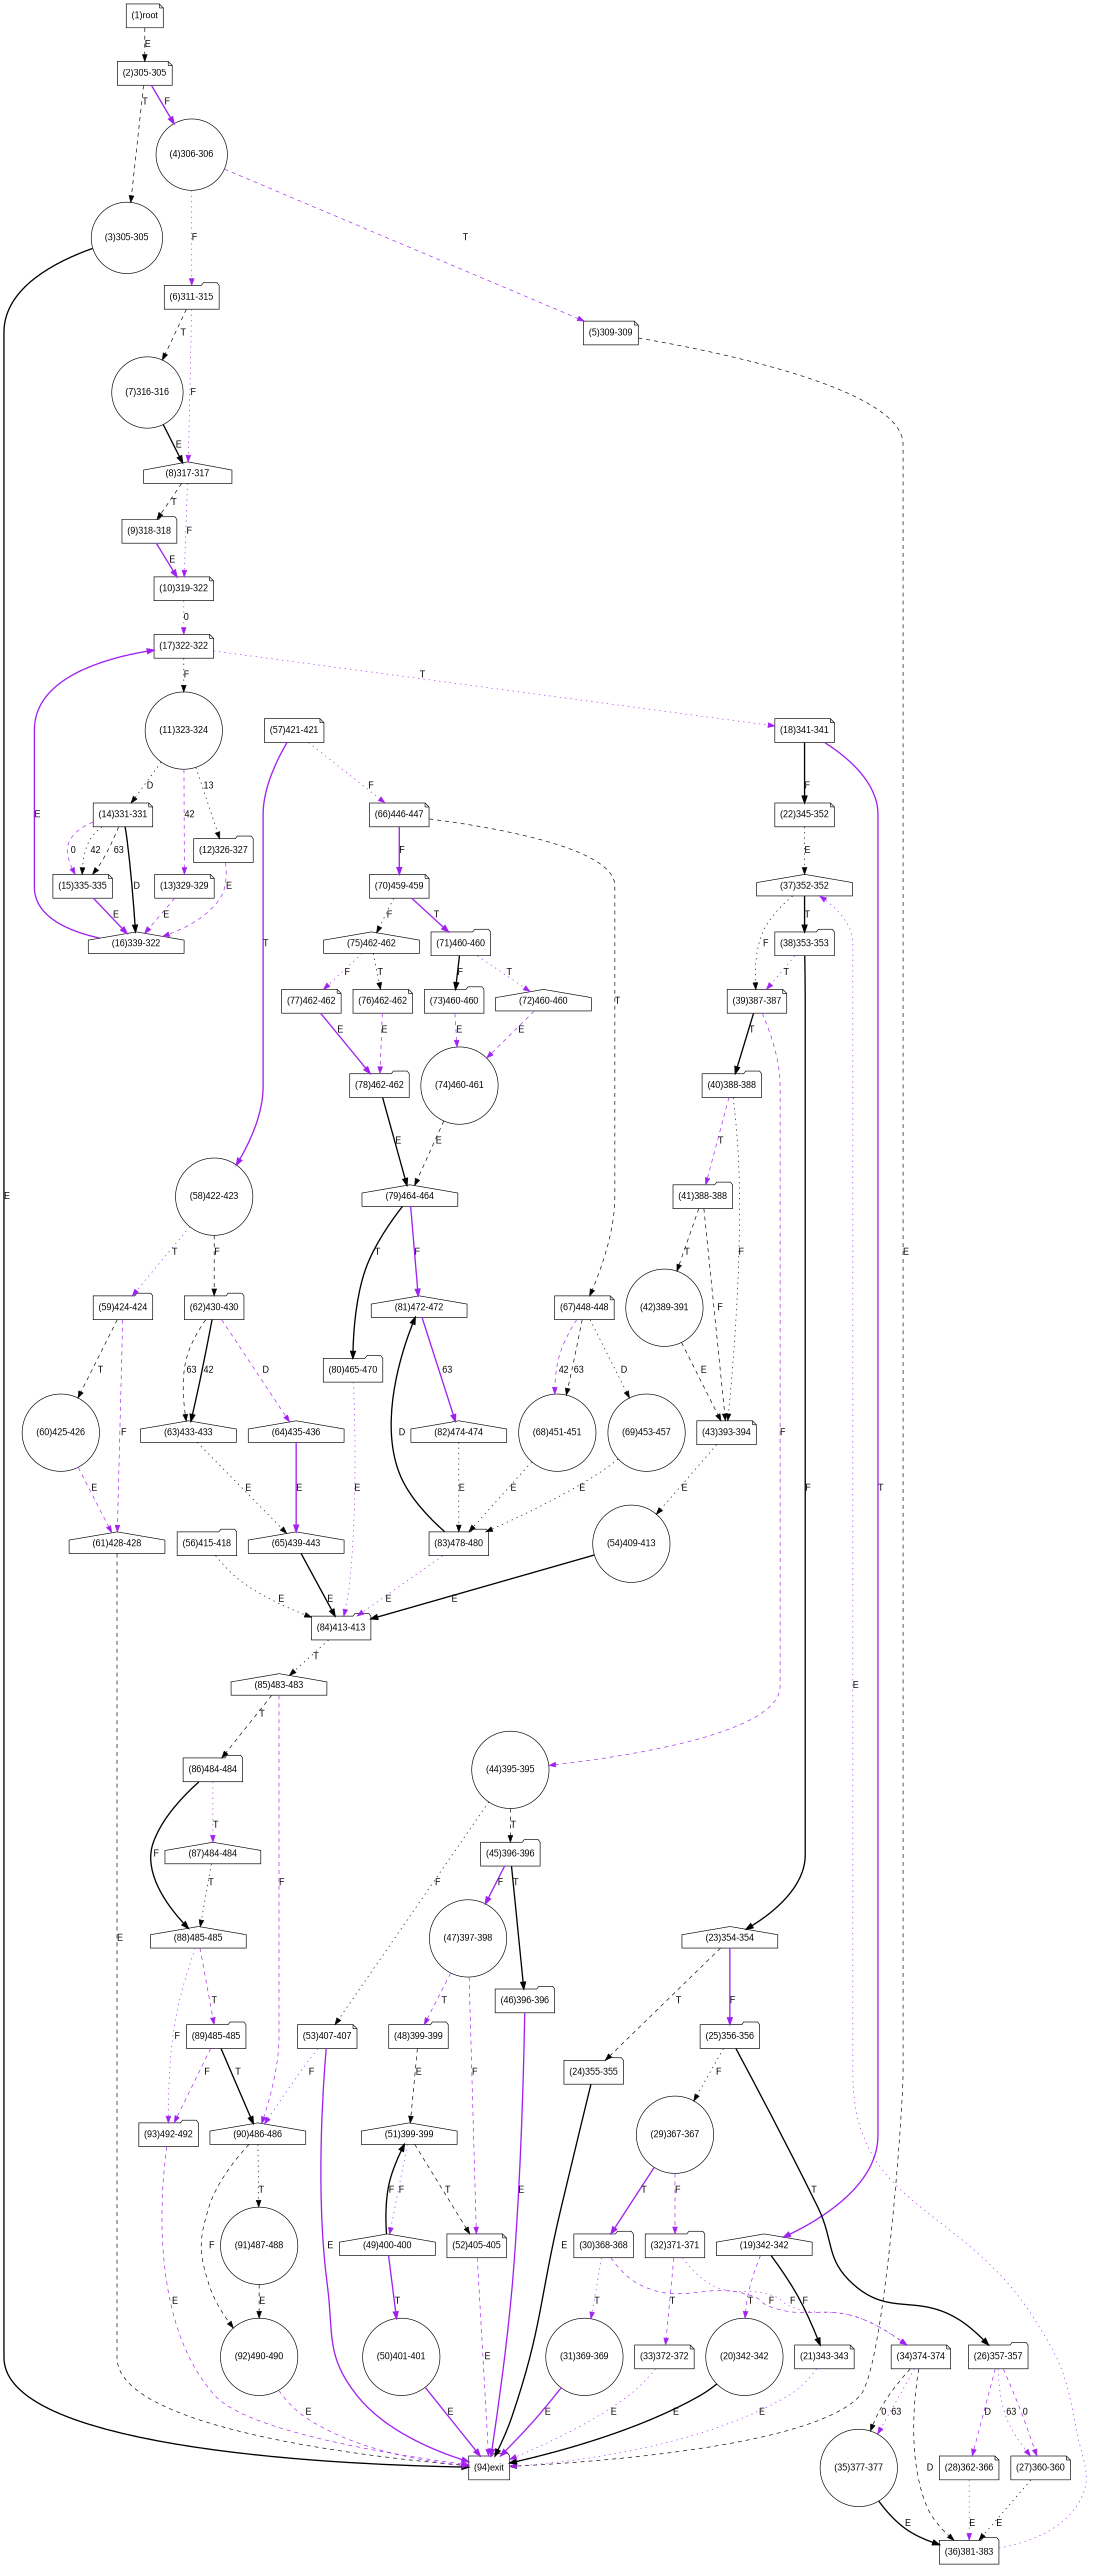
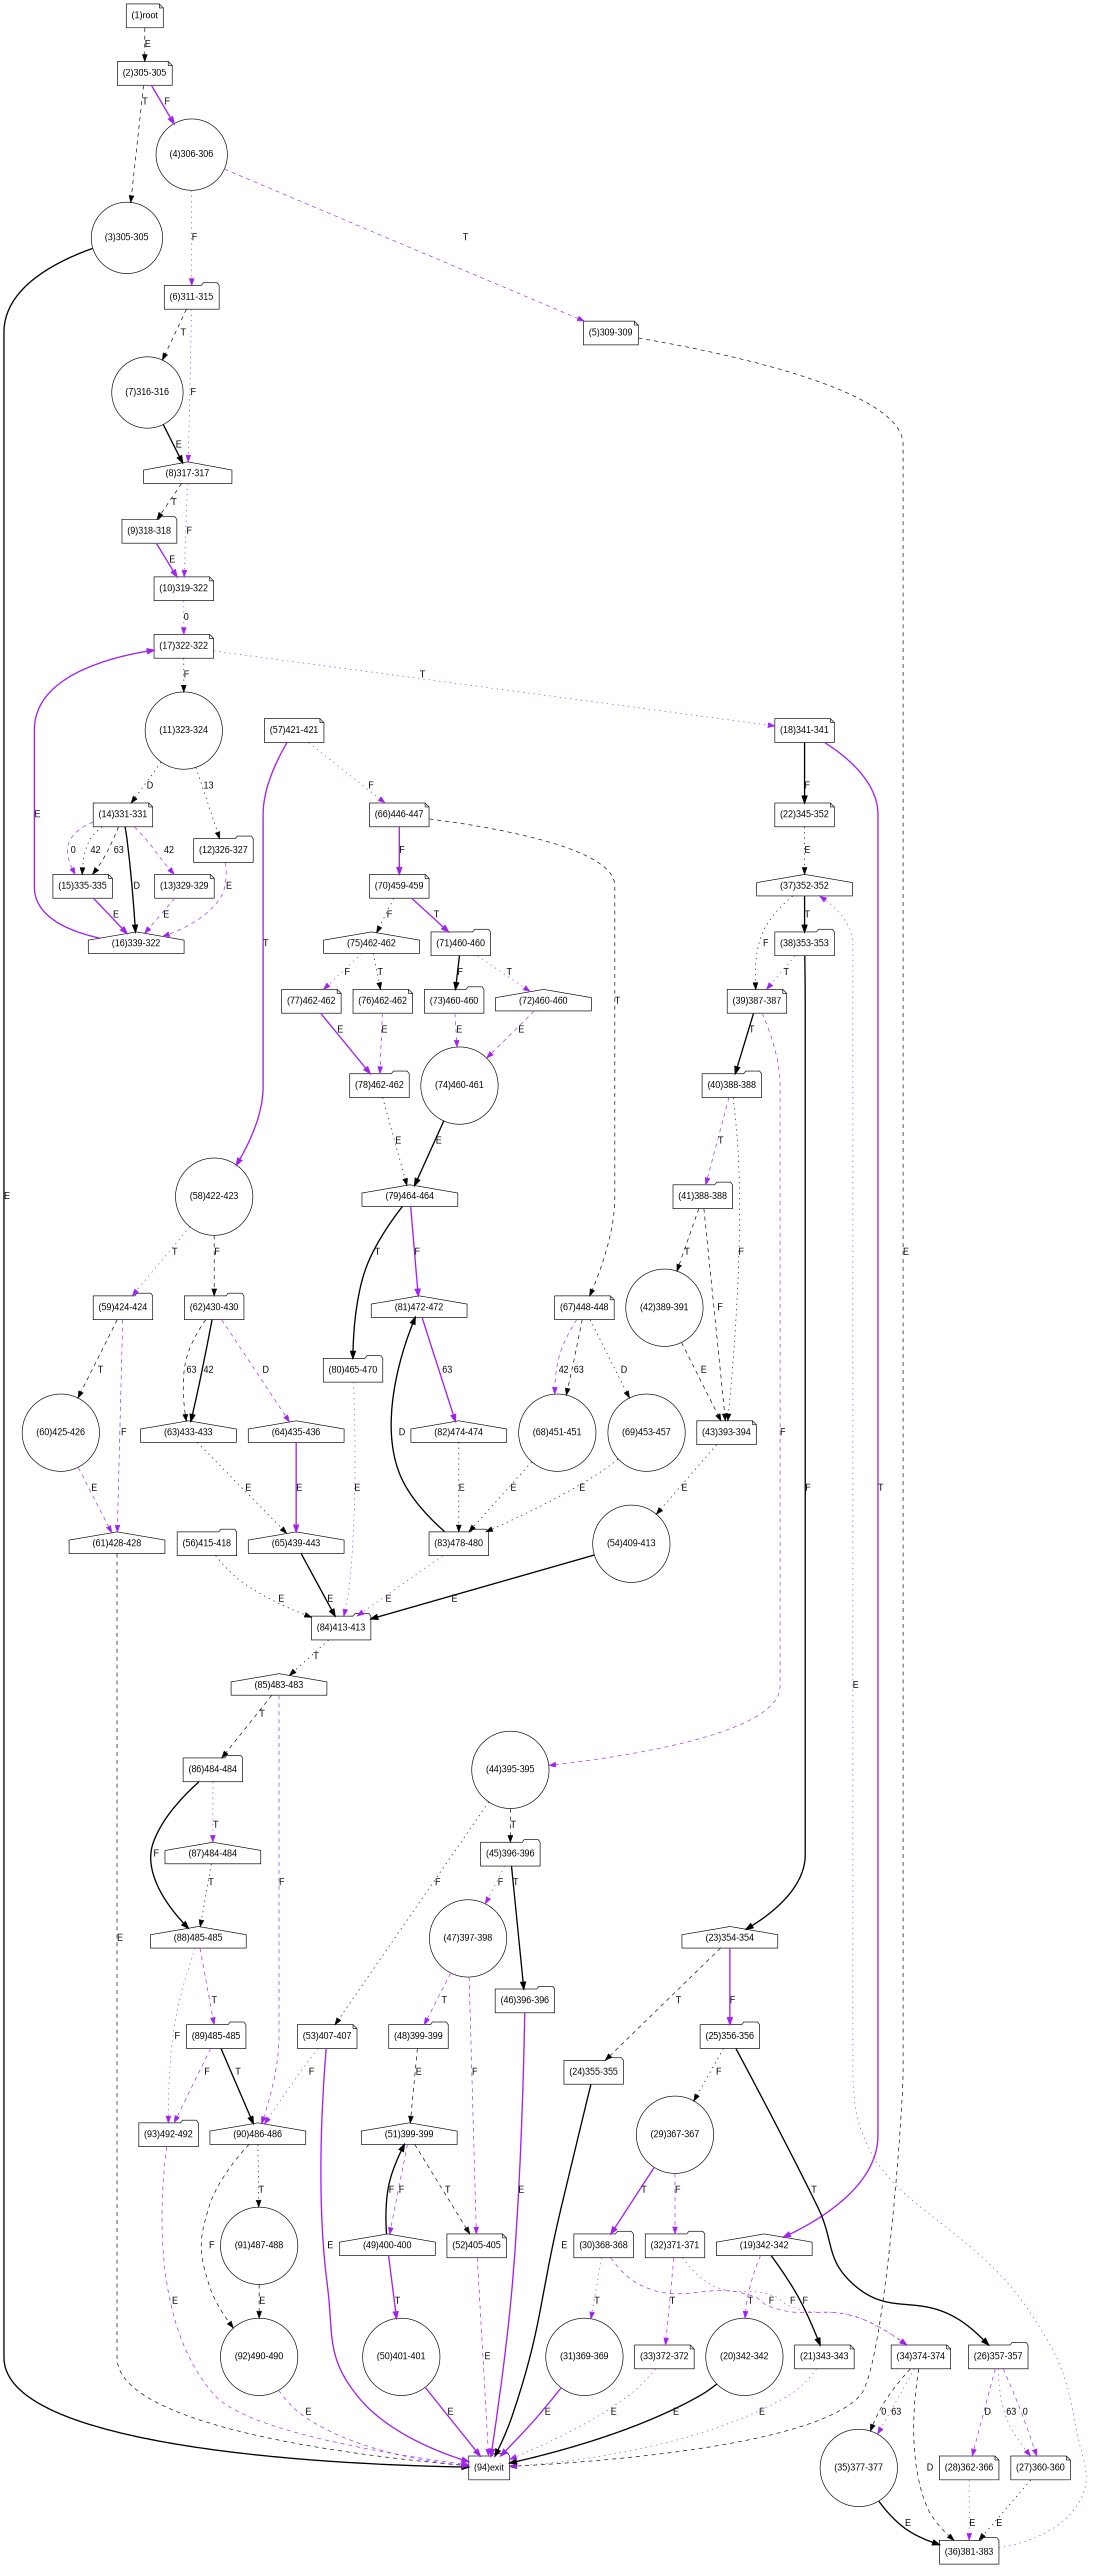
(184, 818) -> (153, 848)
(394, 1138) -> (394, 1138)
(431, 1150) -> (431, 1150)
(497, 1882) -> (497, 1882)
(399, 2186) -> (399, 2186)
